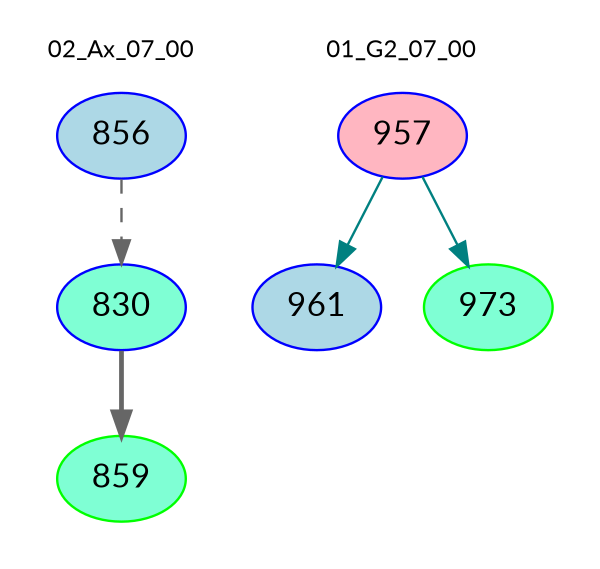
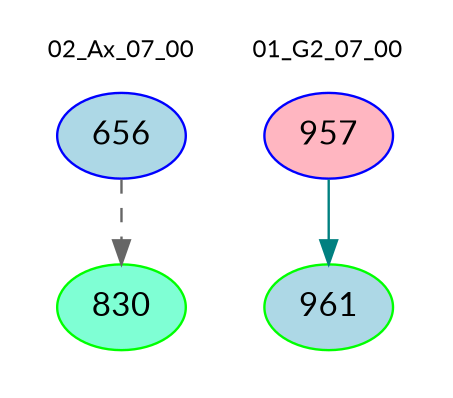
(121, 136) -> (121, 136)
(121, 307) -> (121, 307)
(317, 307) -> (329, 307)
(488, 307) -> none
(121, 479) -> none
